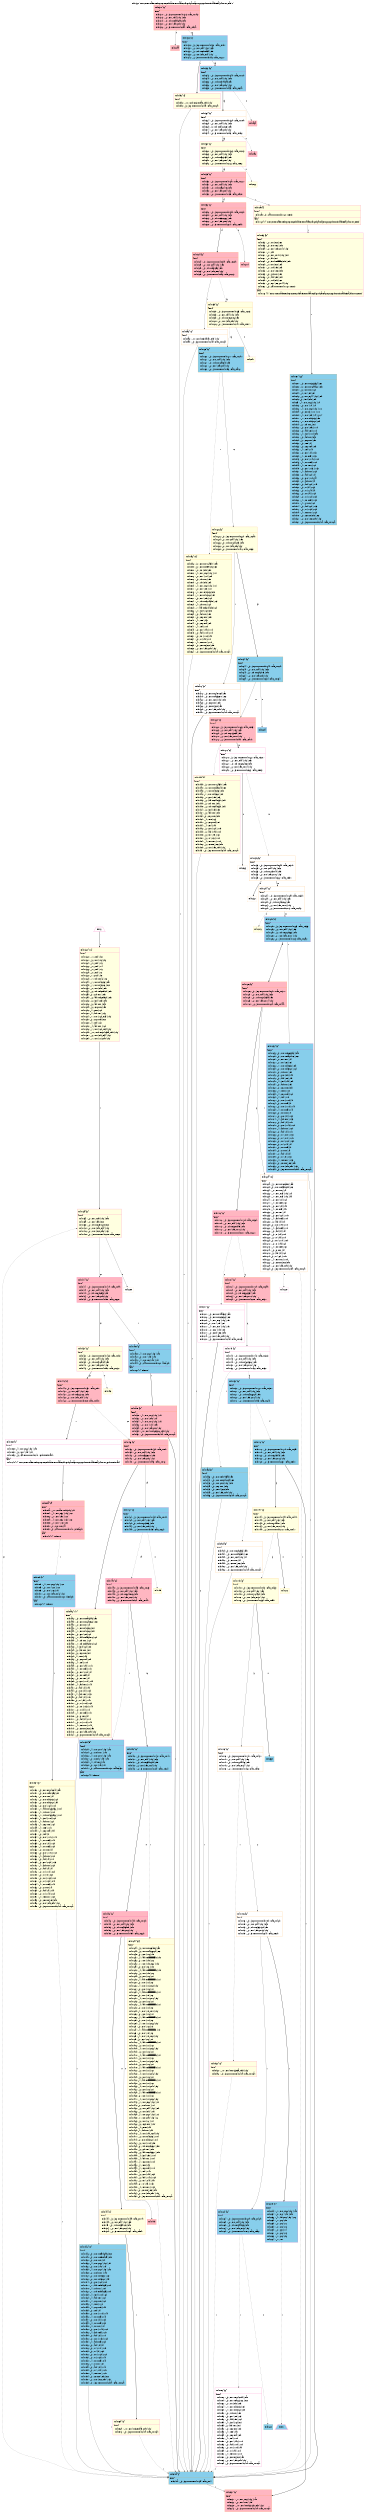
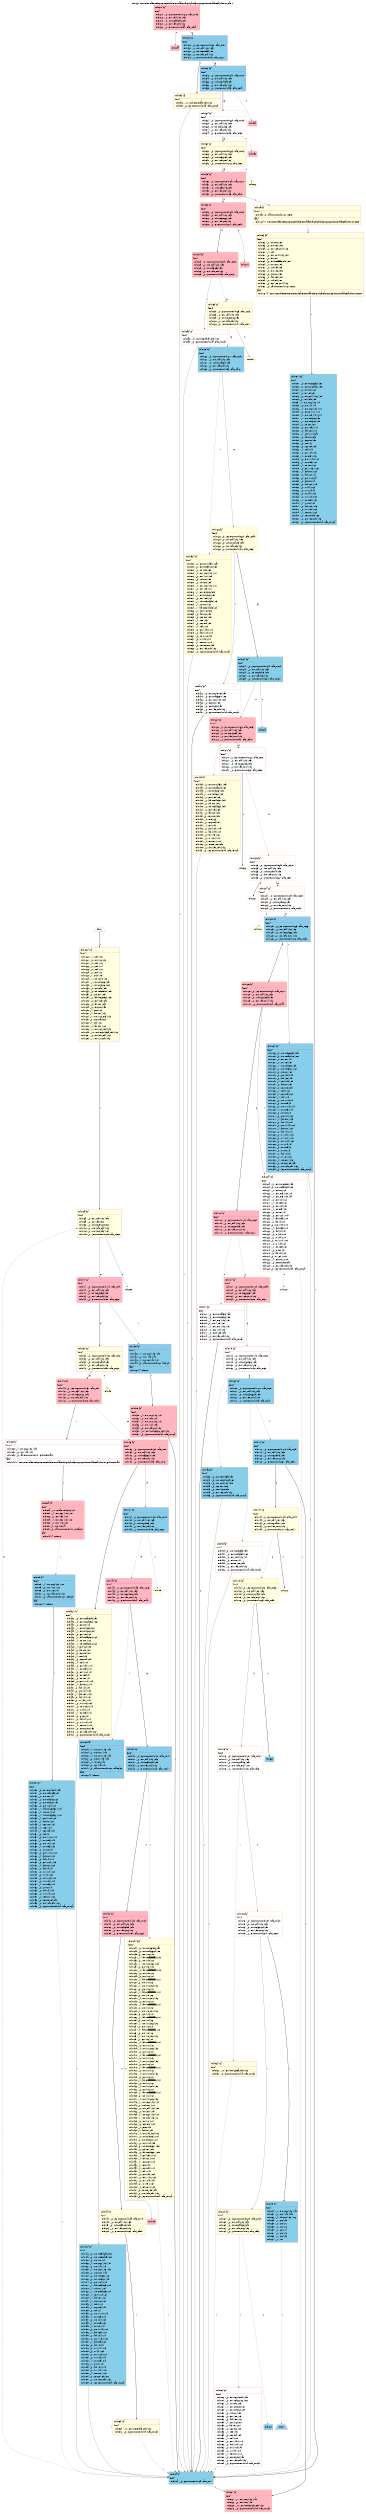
(52, 1845) -> (52, 1845)
(240, 2222) -> (240, 2222)
